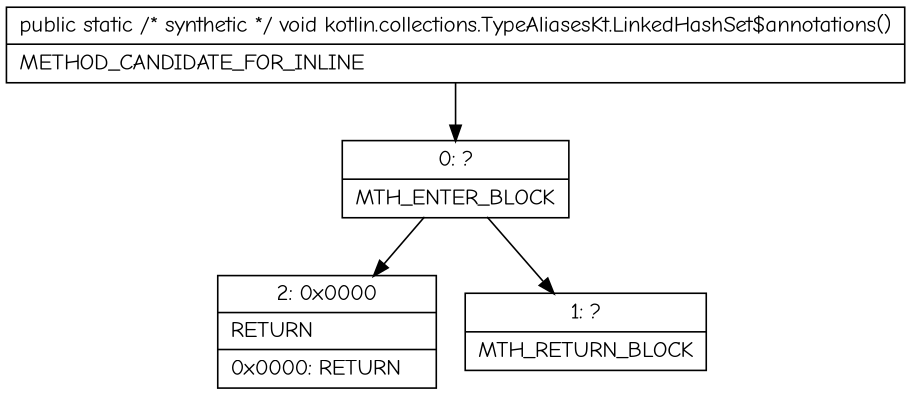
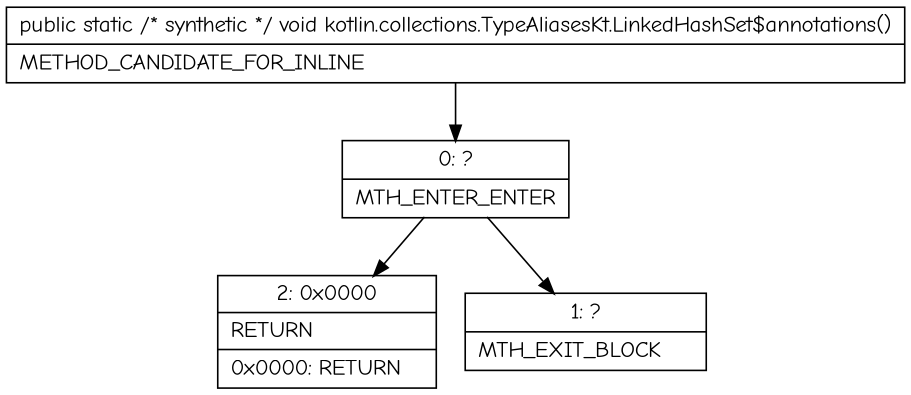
(455, 198) -> (456, 198)
(586, 350) -> (570, 350)
